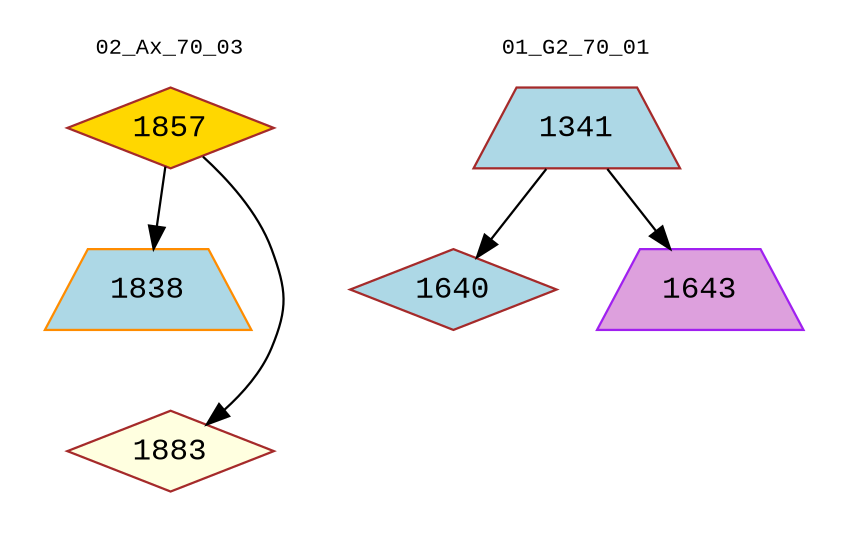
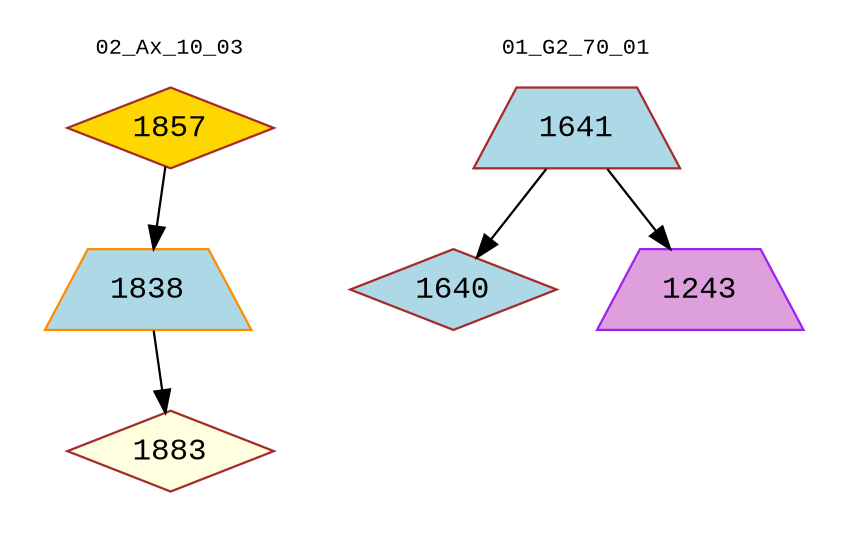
(171, 48) -> (171, 48)
(577, 128) -> (577, 128)
(281, 280) -> (158, 361)
(700, 290) -> (700, 290)
